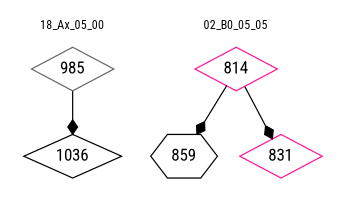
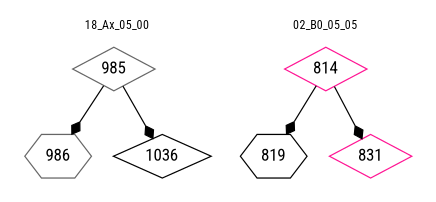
none -> (58, 156)
(184, 156) -> (274, 156)
